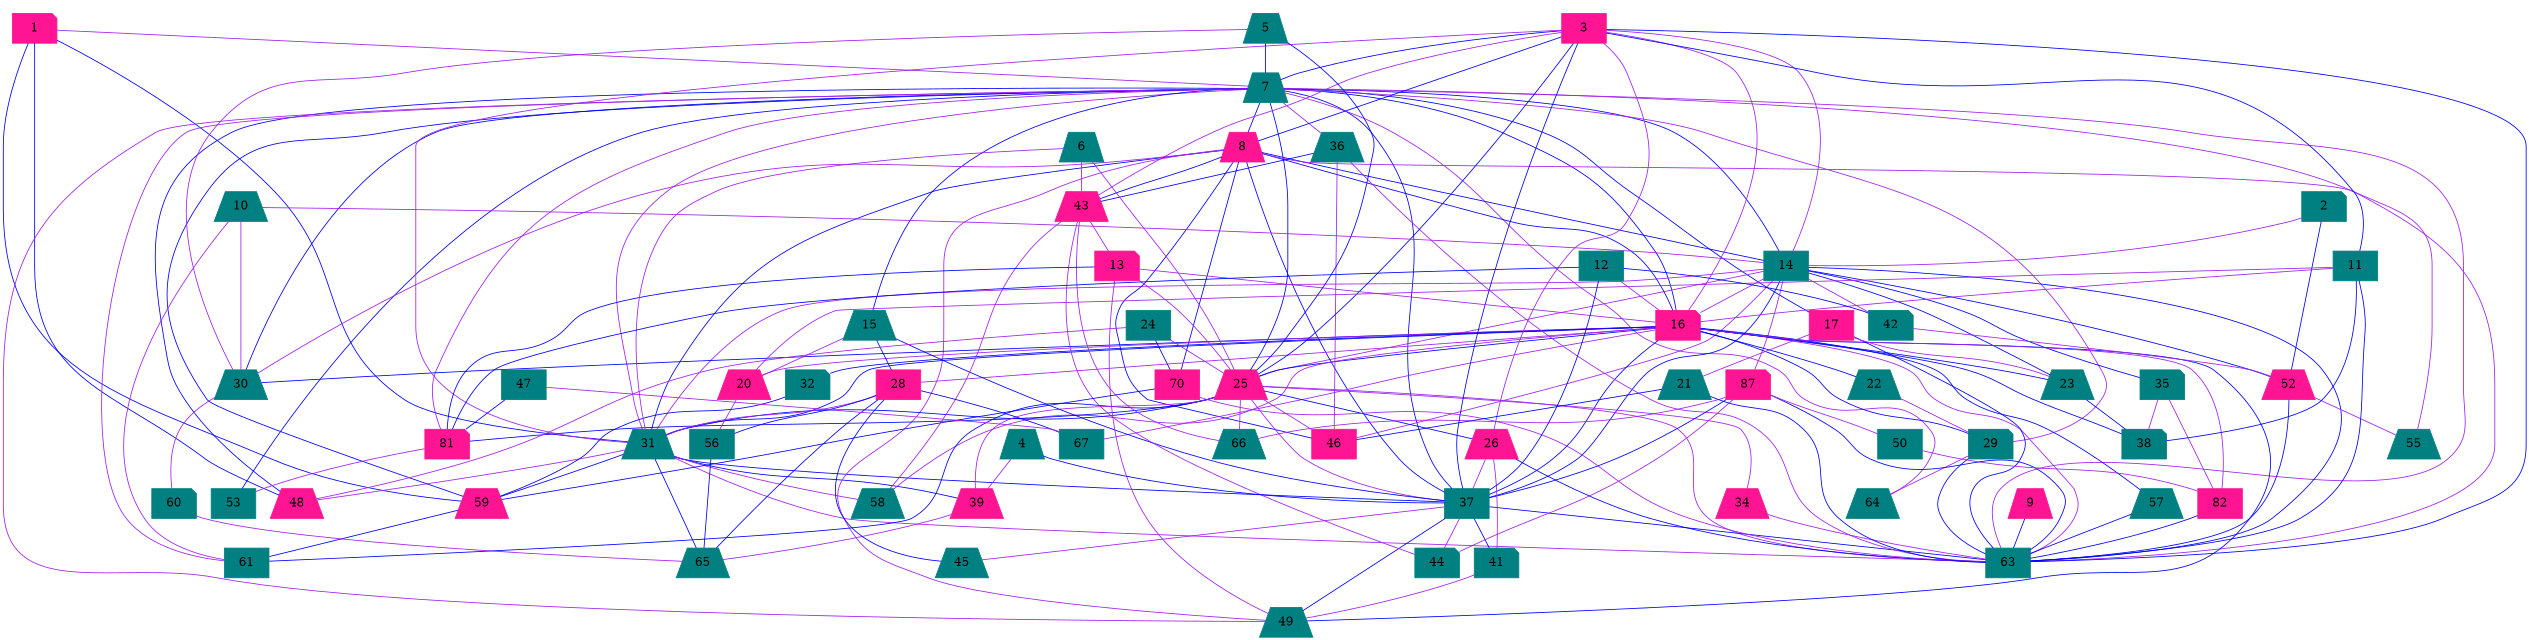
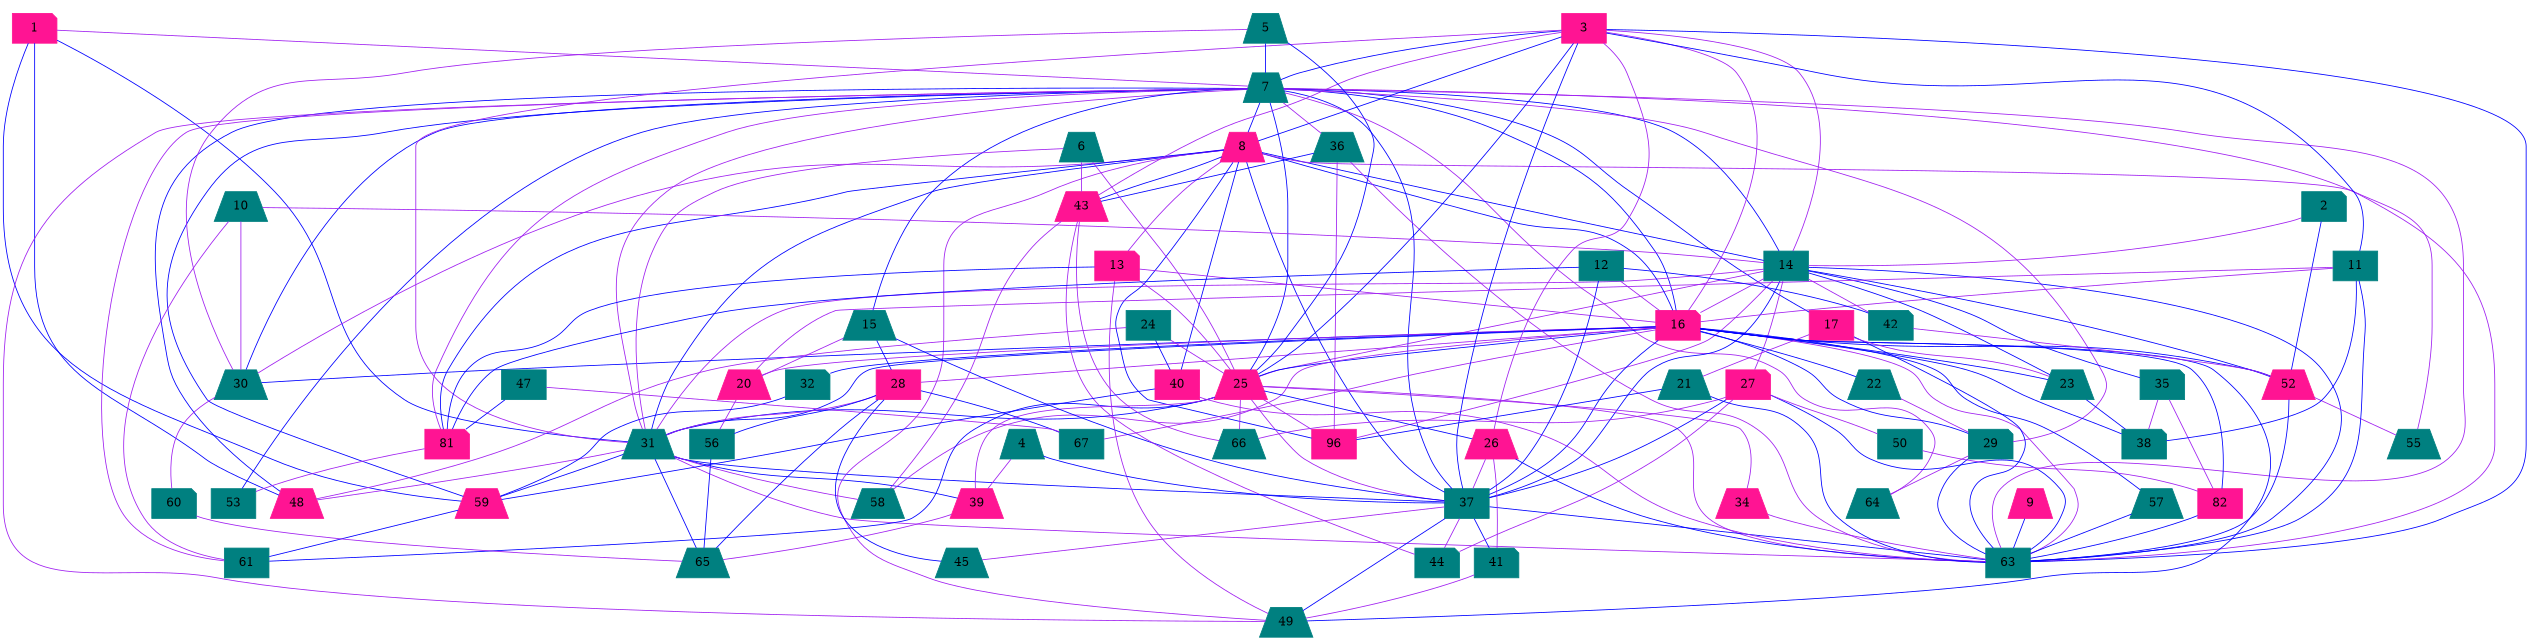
(1099, 236) -> (1171, 203)
none -> (1986, 346)
(2010, 346) -> (2010, 346)
(1177, 385) -> (1177, 385)
(1748, 385) -> (1748, 385)
(824, 424) -> (779, 206)
(1334, 444) -> (1334, 444)
